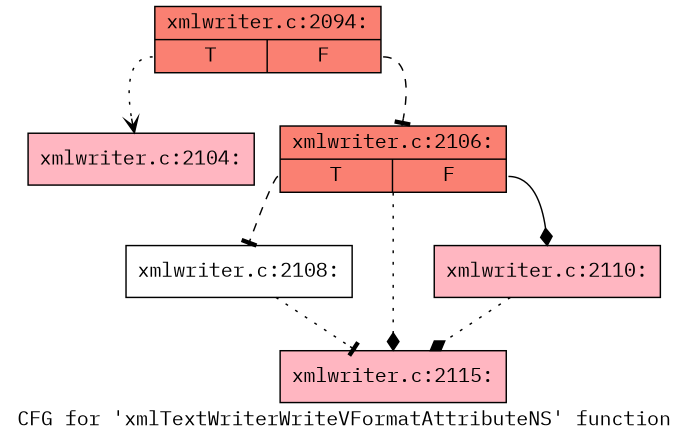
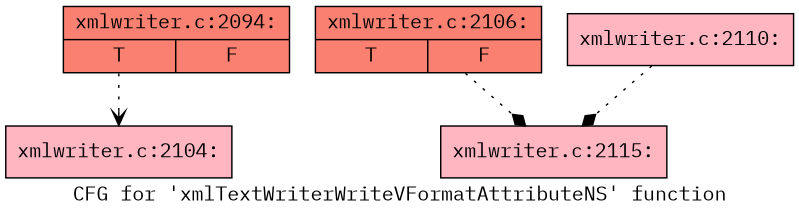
(405, 82) -> none
(536, 195) -> none
(239, 271) -> none
